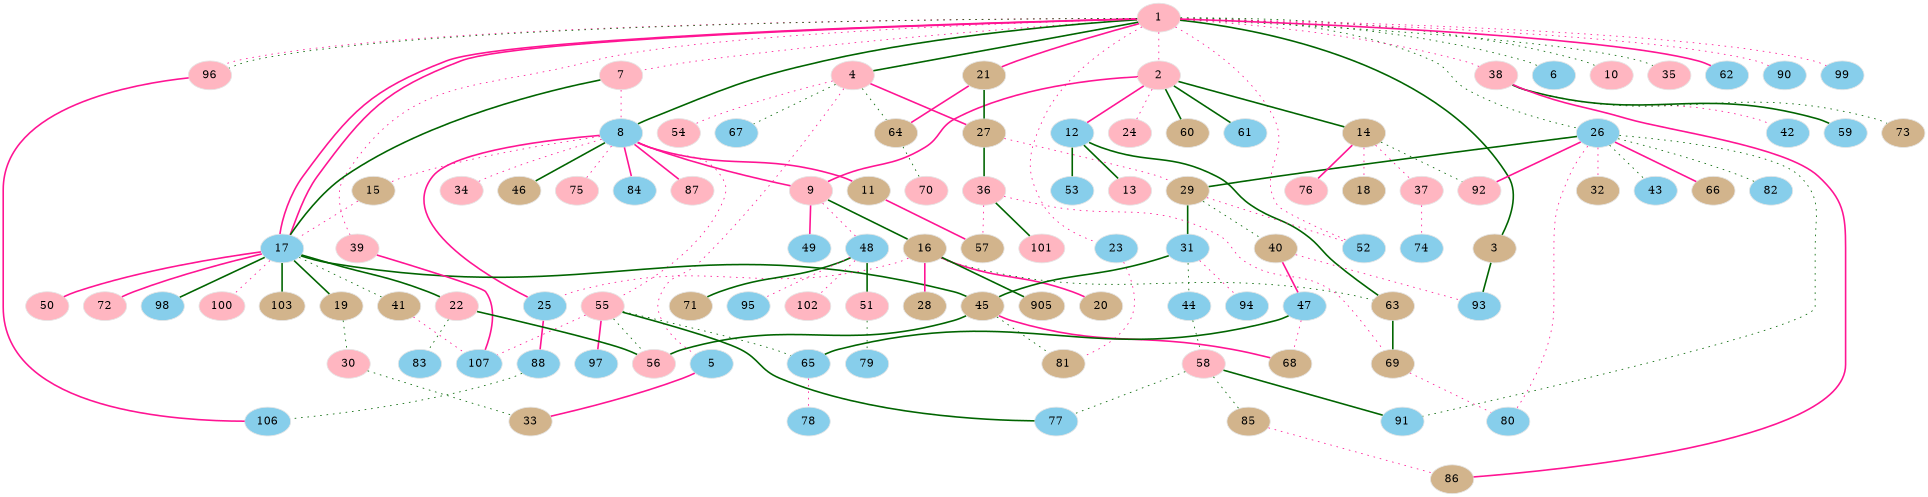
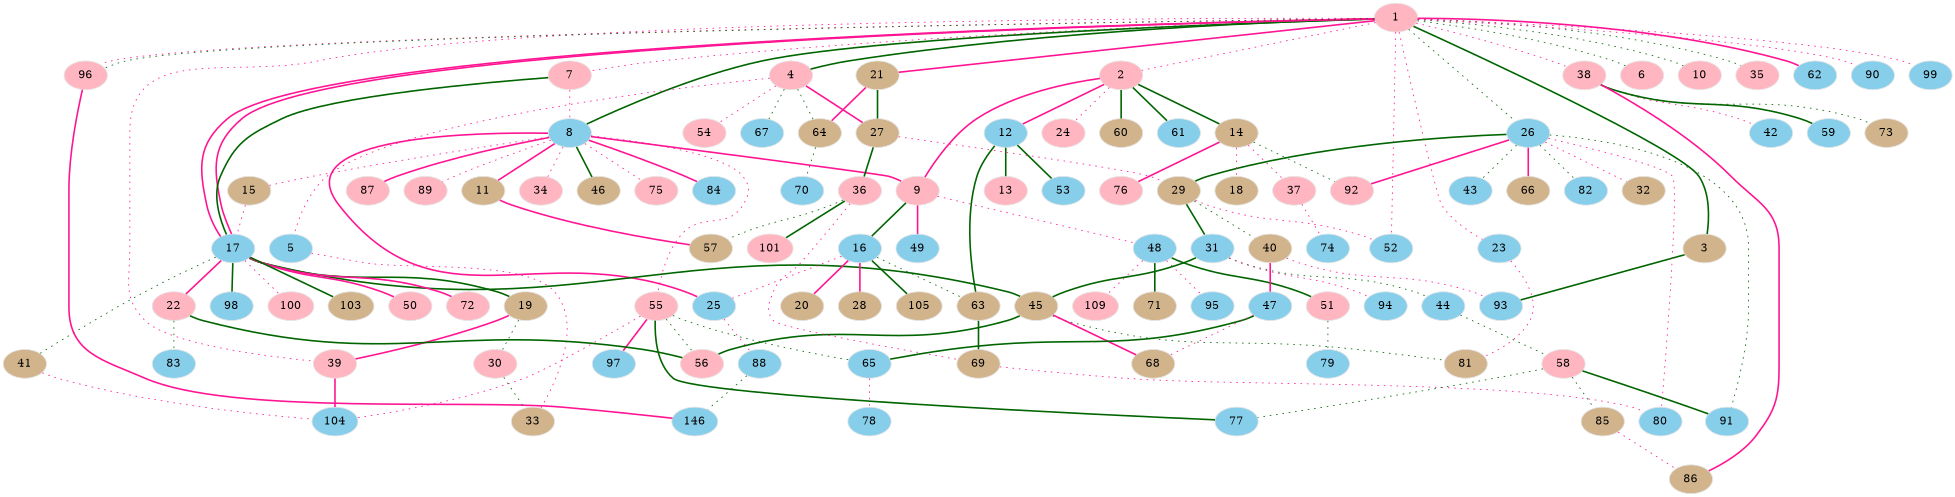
(1554, 75) -> (1642, 75)
none -> (426, 191)
(926, 191) -> (802, 191)
(983, 220) -> (785, 220)
(925, 248) -> (860, 248)
(371, 274) -> (204, 277)
(808, 306) -> (1095, 306)
(1042, 306) -> (919, 306)
none -> (448, 336)
(541, 341) -> (732, 329)
(479, 364) -> (335, 422)
(624, 397) -> (488, 270)
(268, 422) -> (695, 422)
